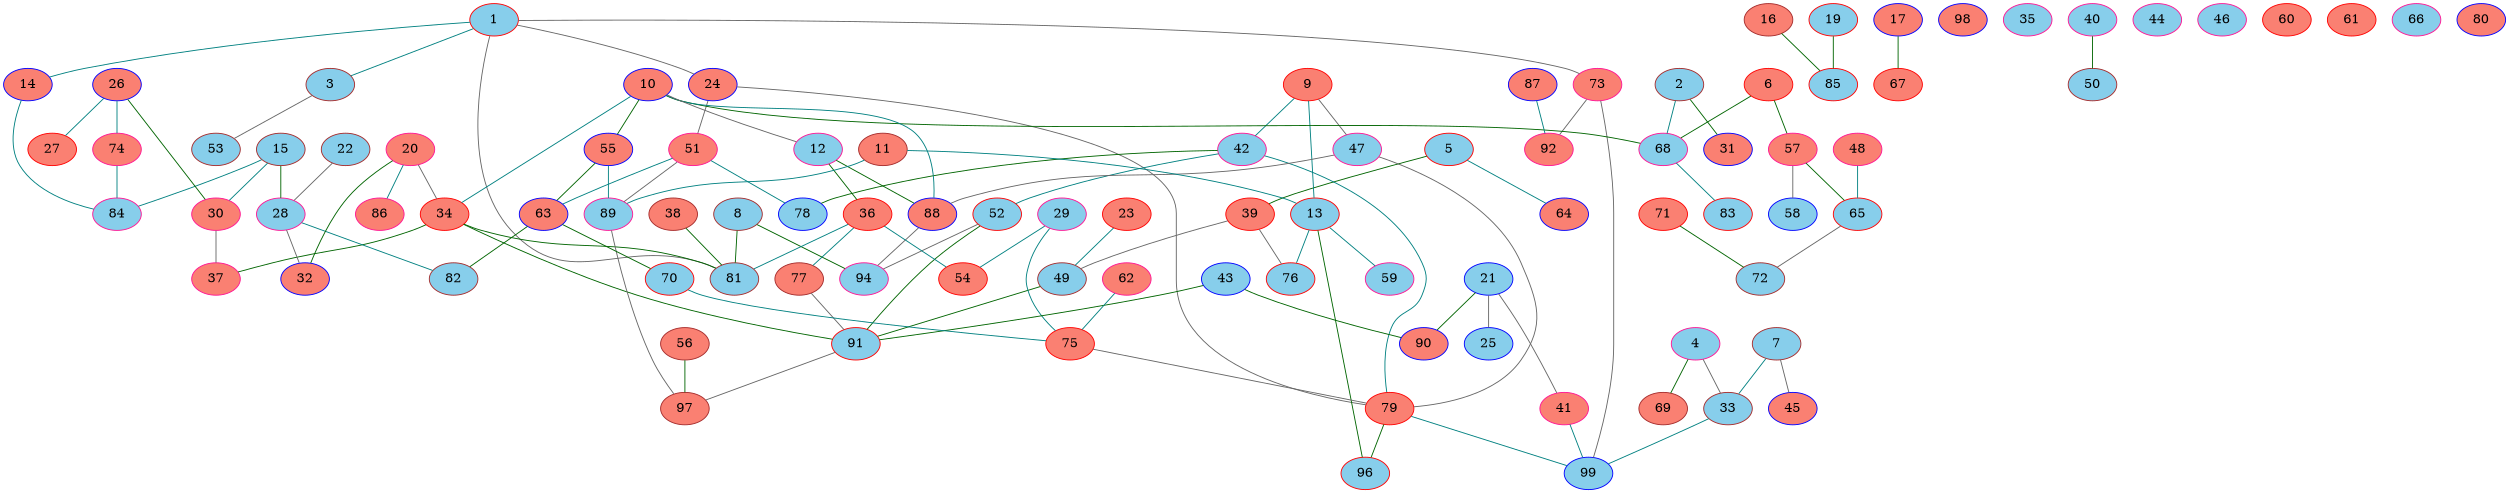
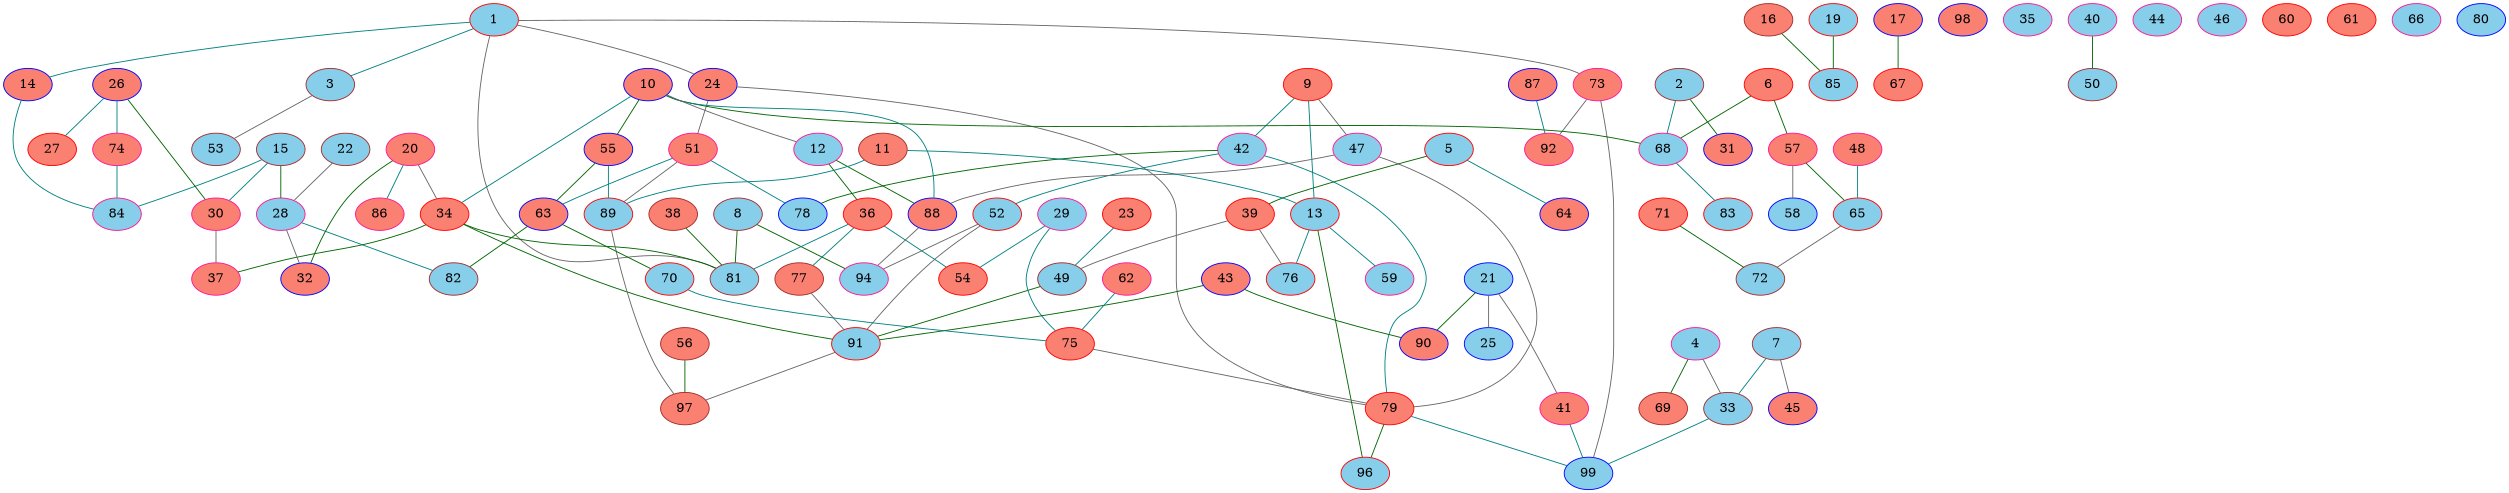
(2481, 20) -> (2481, 20)
(608, 214) -> (608, 214)
(919, 273) -> (919, 273)
(1226, 279) -> (1226, 279)
